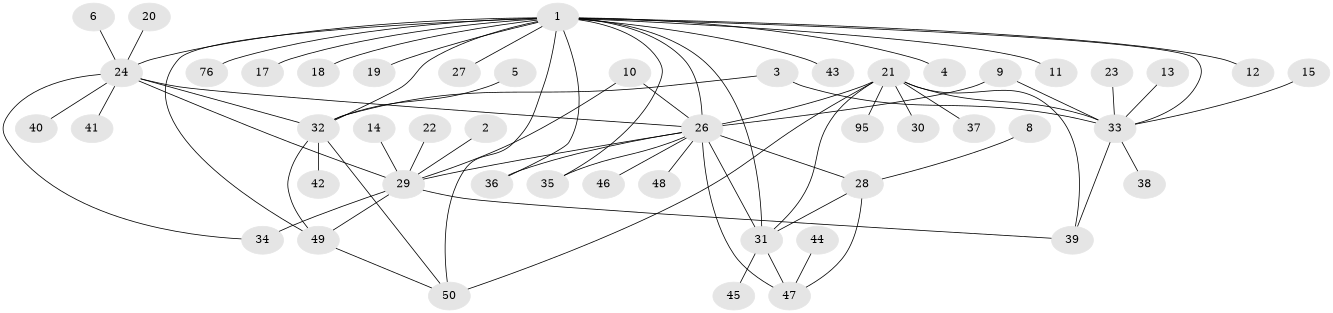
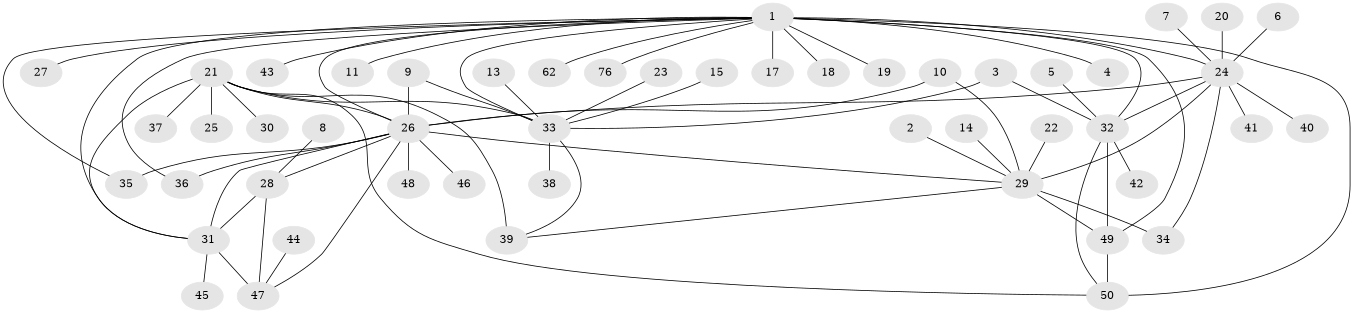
none -> (1166, 17)
(1253, 73) -> (550, 73)
(862, 129) -> (212, 129)
